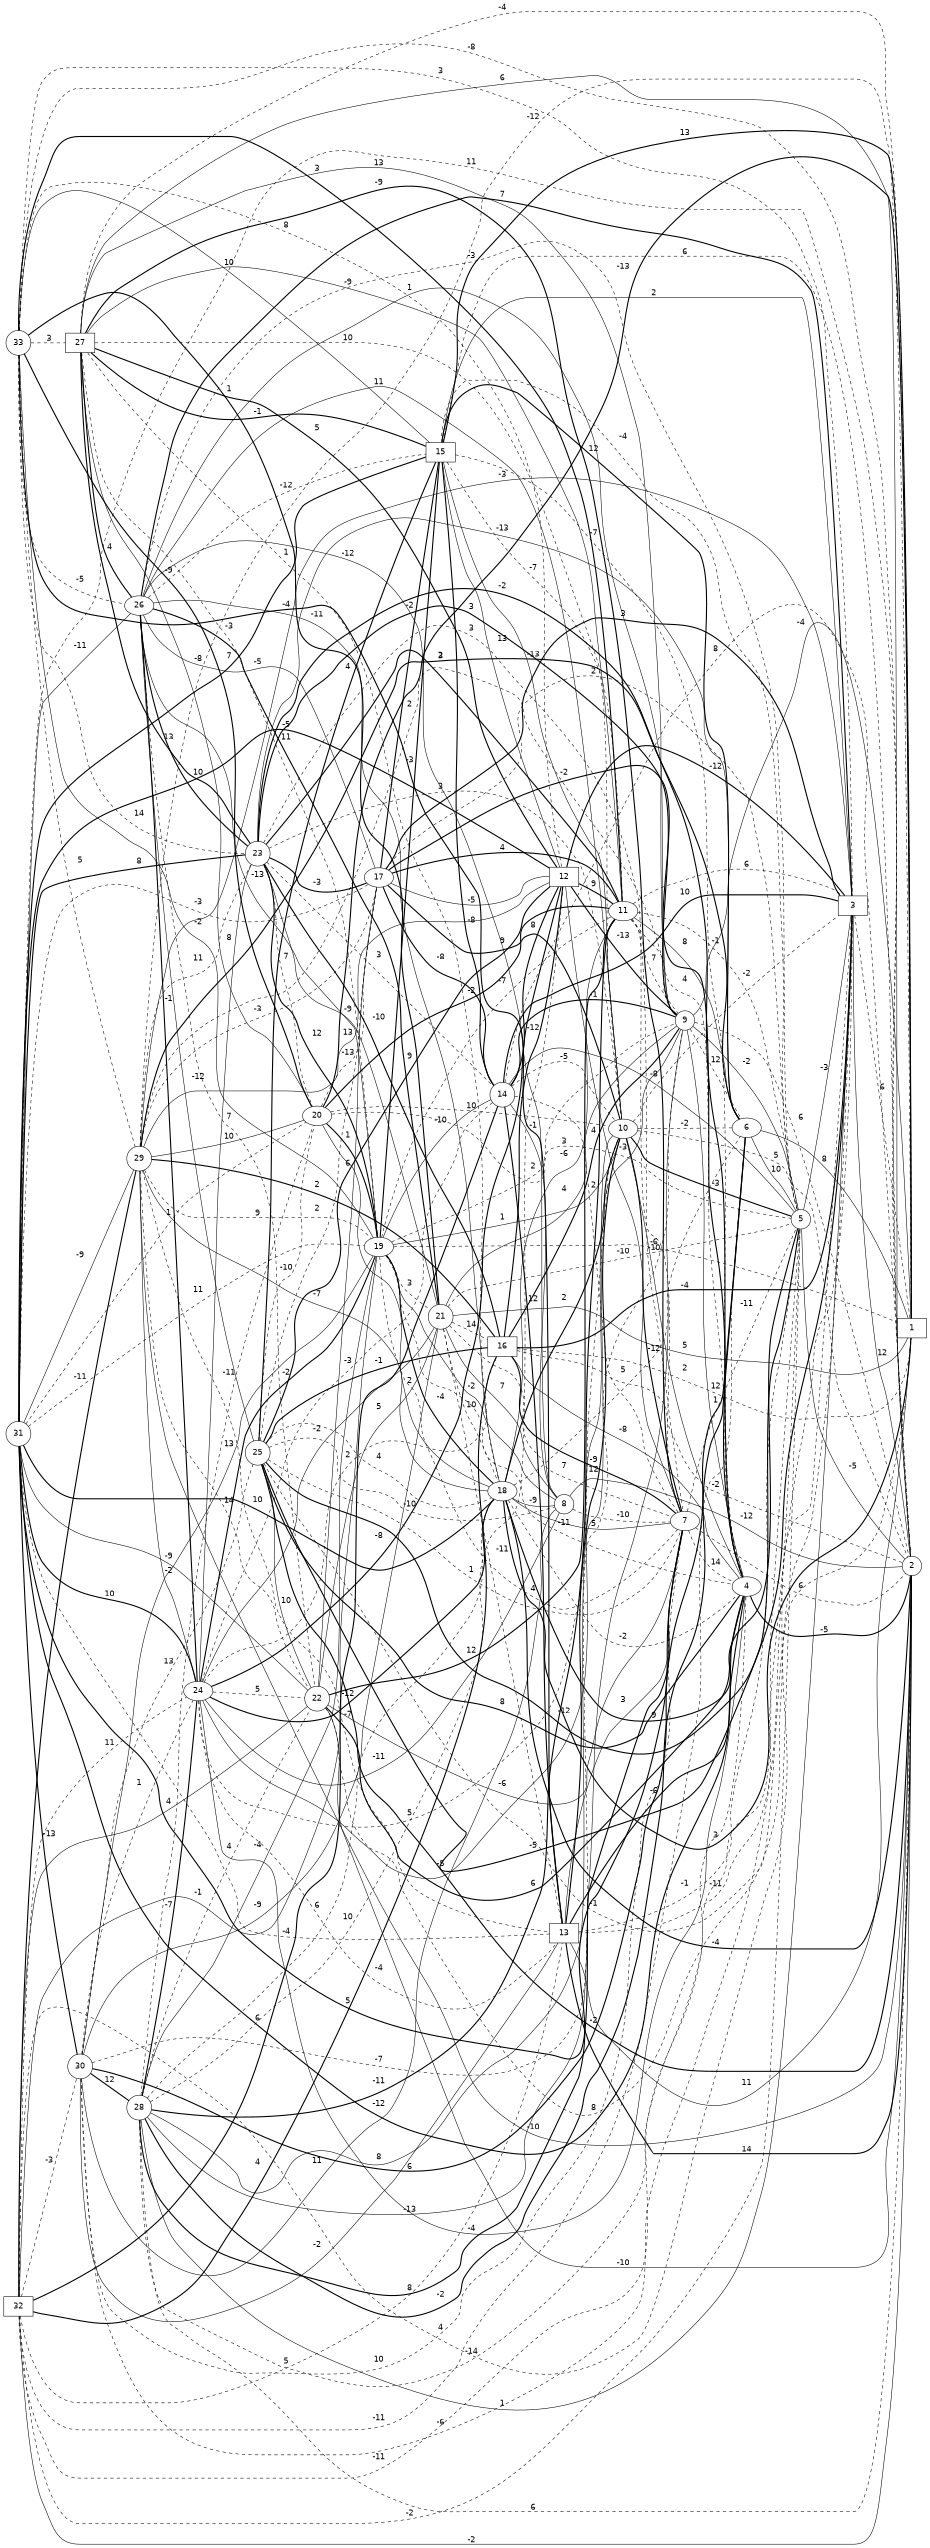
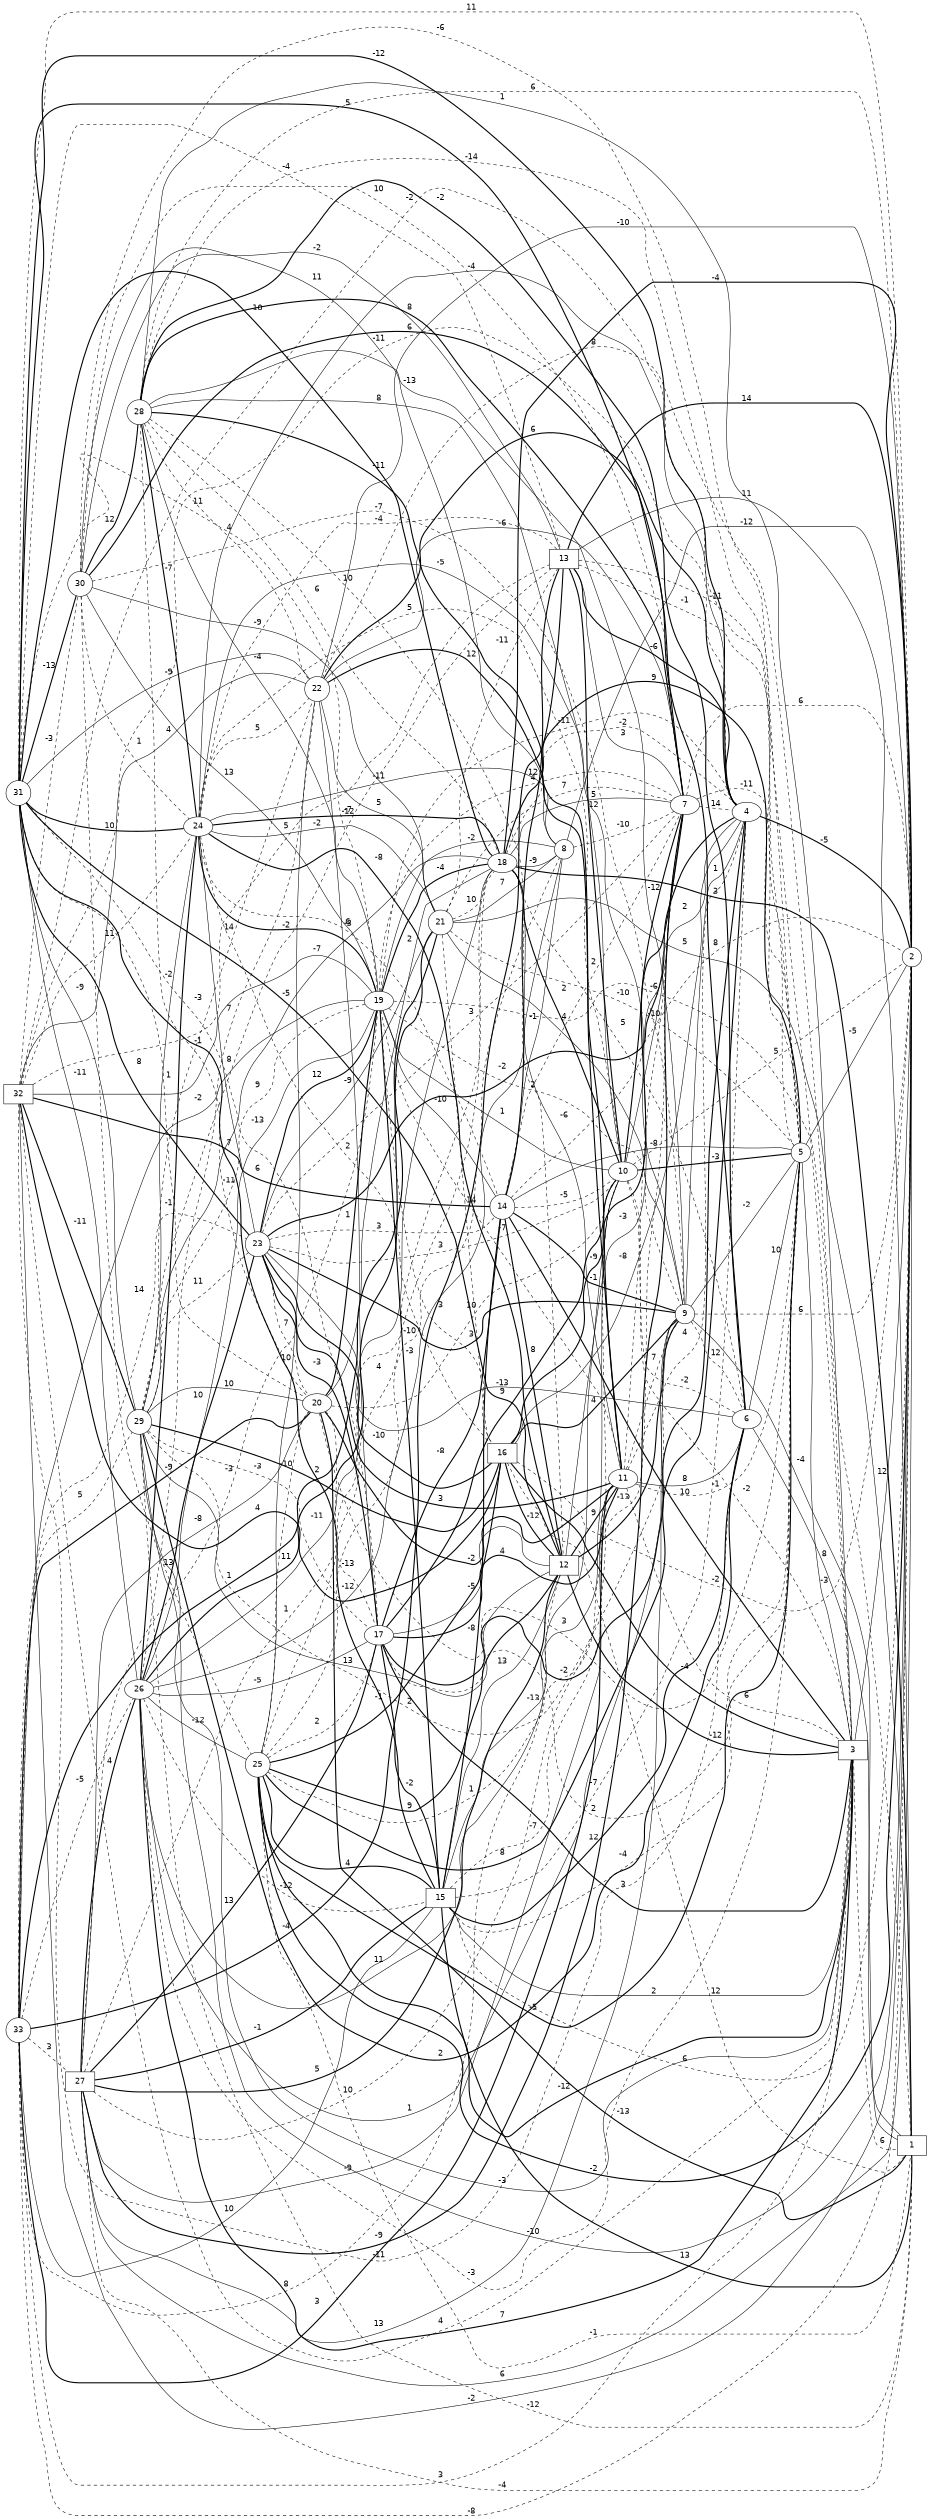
(112, 606) -> (250, 1884)
(403, 1287) -> (407, 1240)
